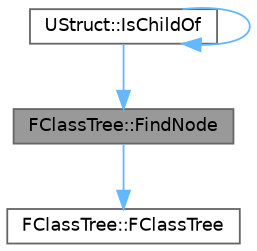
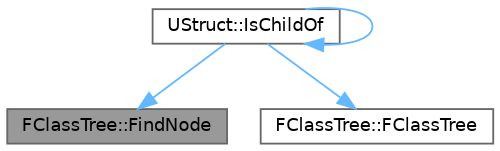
(124, 167) -> (304, 71)
